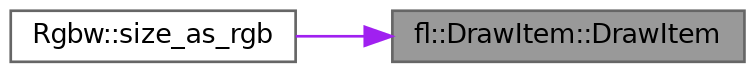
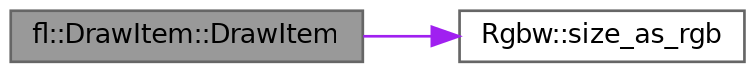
(330, 36) -> (397, 36)
